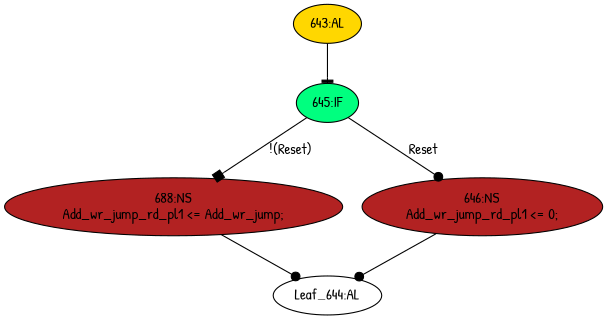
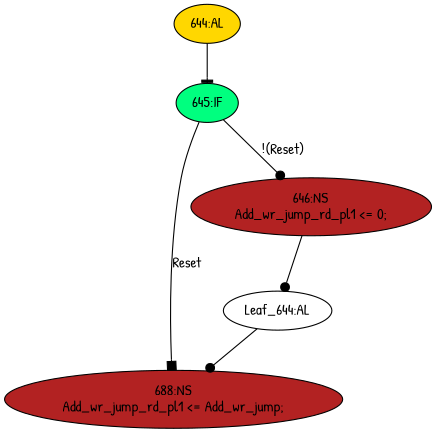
(327, 24) -> (207, 24)
(291, 150) -> (187, 264)
(423, 150) -> (283, 150)
(257, 255) -> (235, 347)
